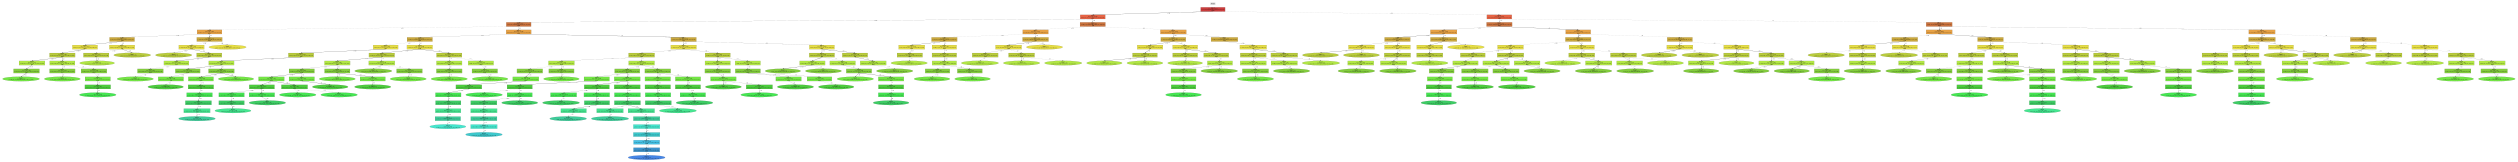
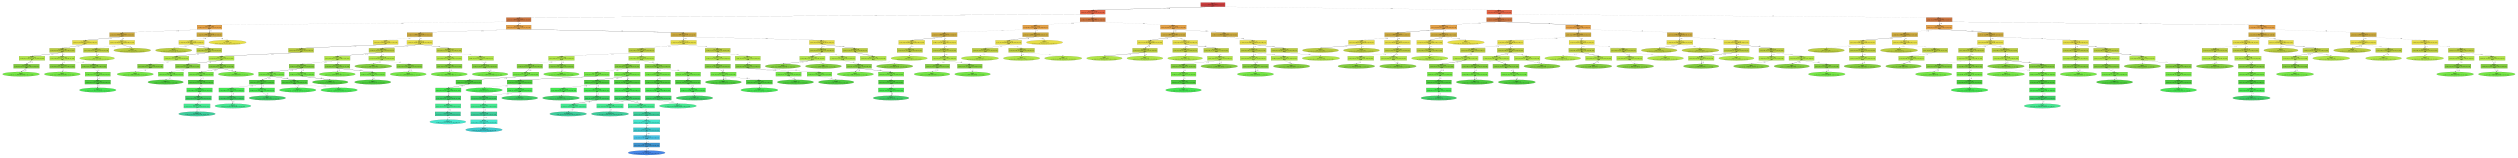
(1213, 4) -> none
